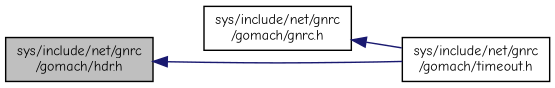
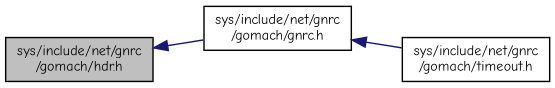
(285, 63) -> (186, 43)
